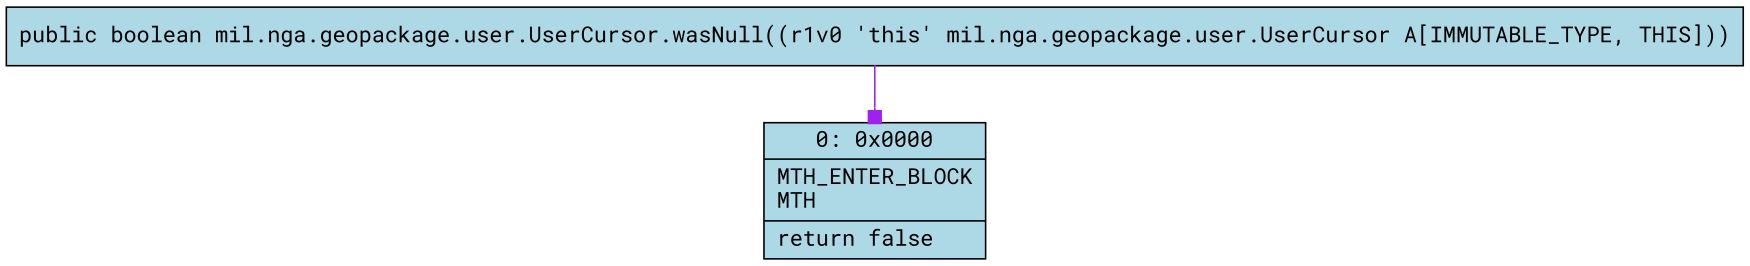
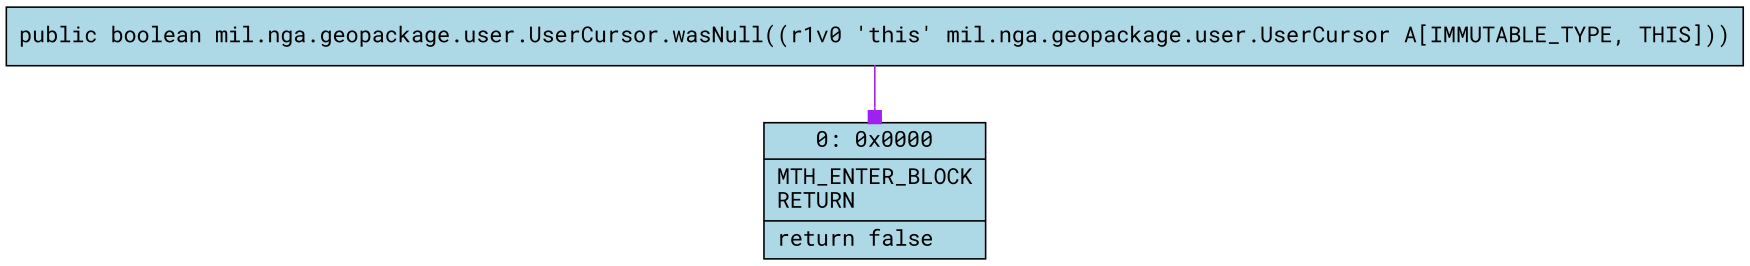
(796, 201) -> (816, 201)
